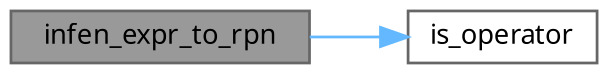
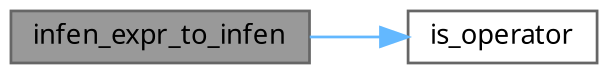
(160, 37) -> (160, 37)
